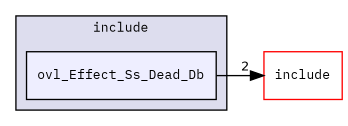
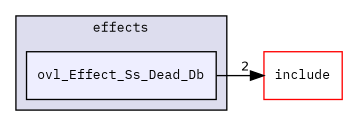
(121, 29) -> (121, 29)
